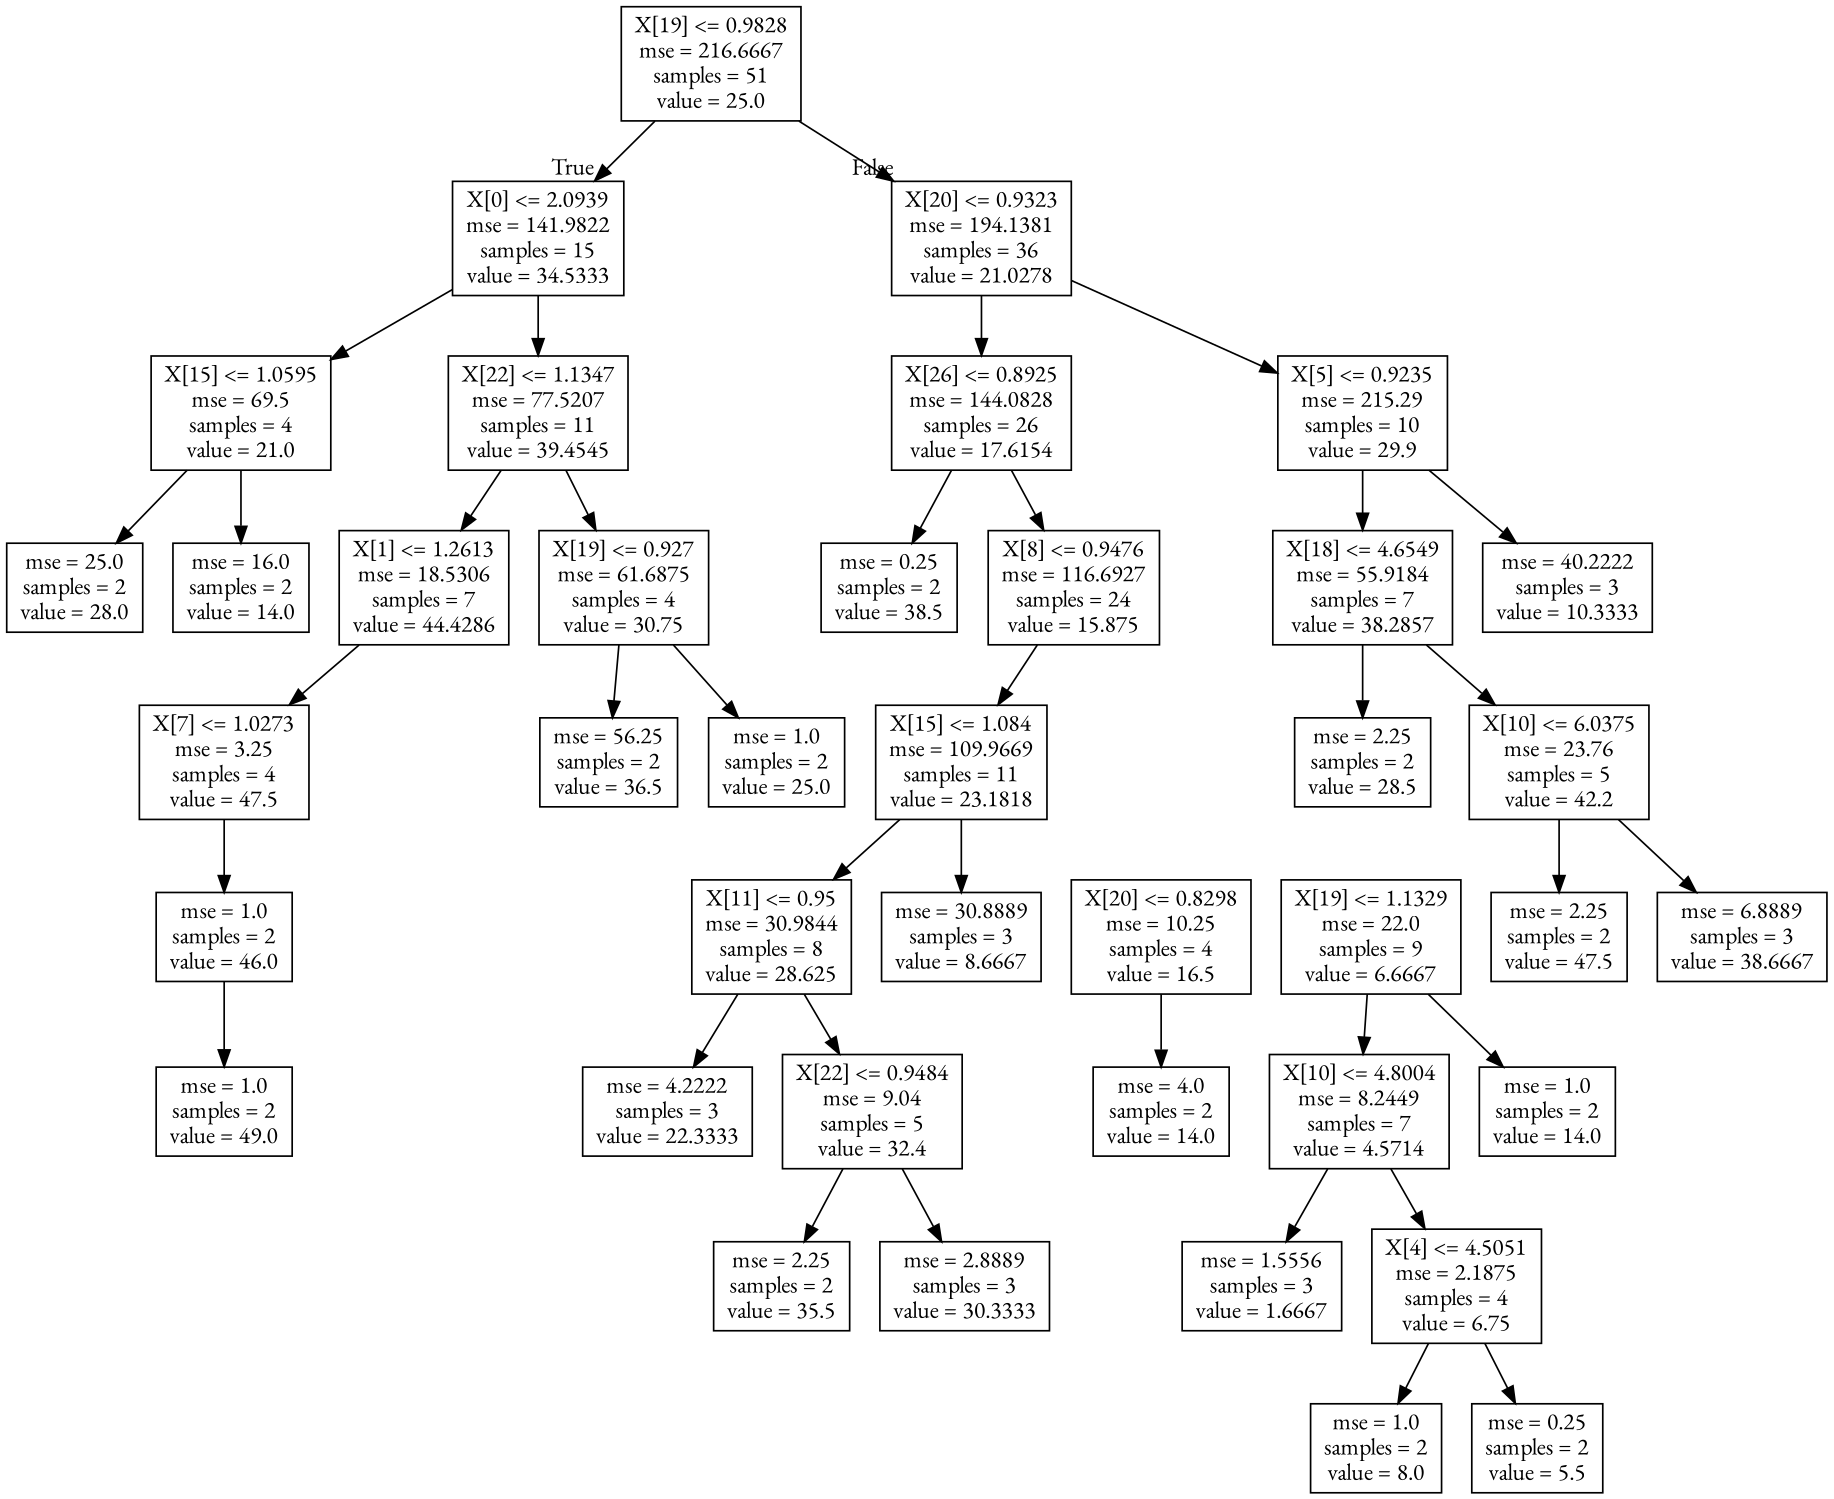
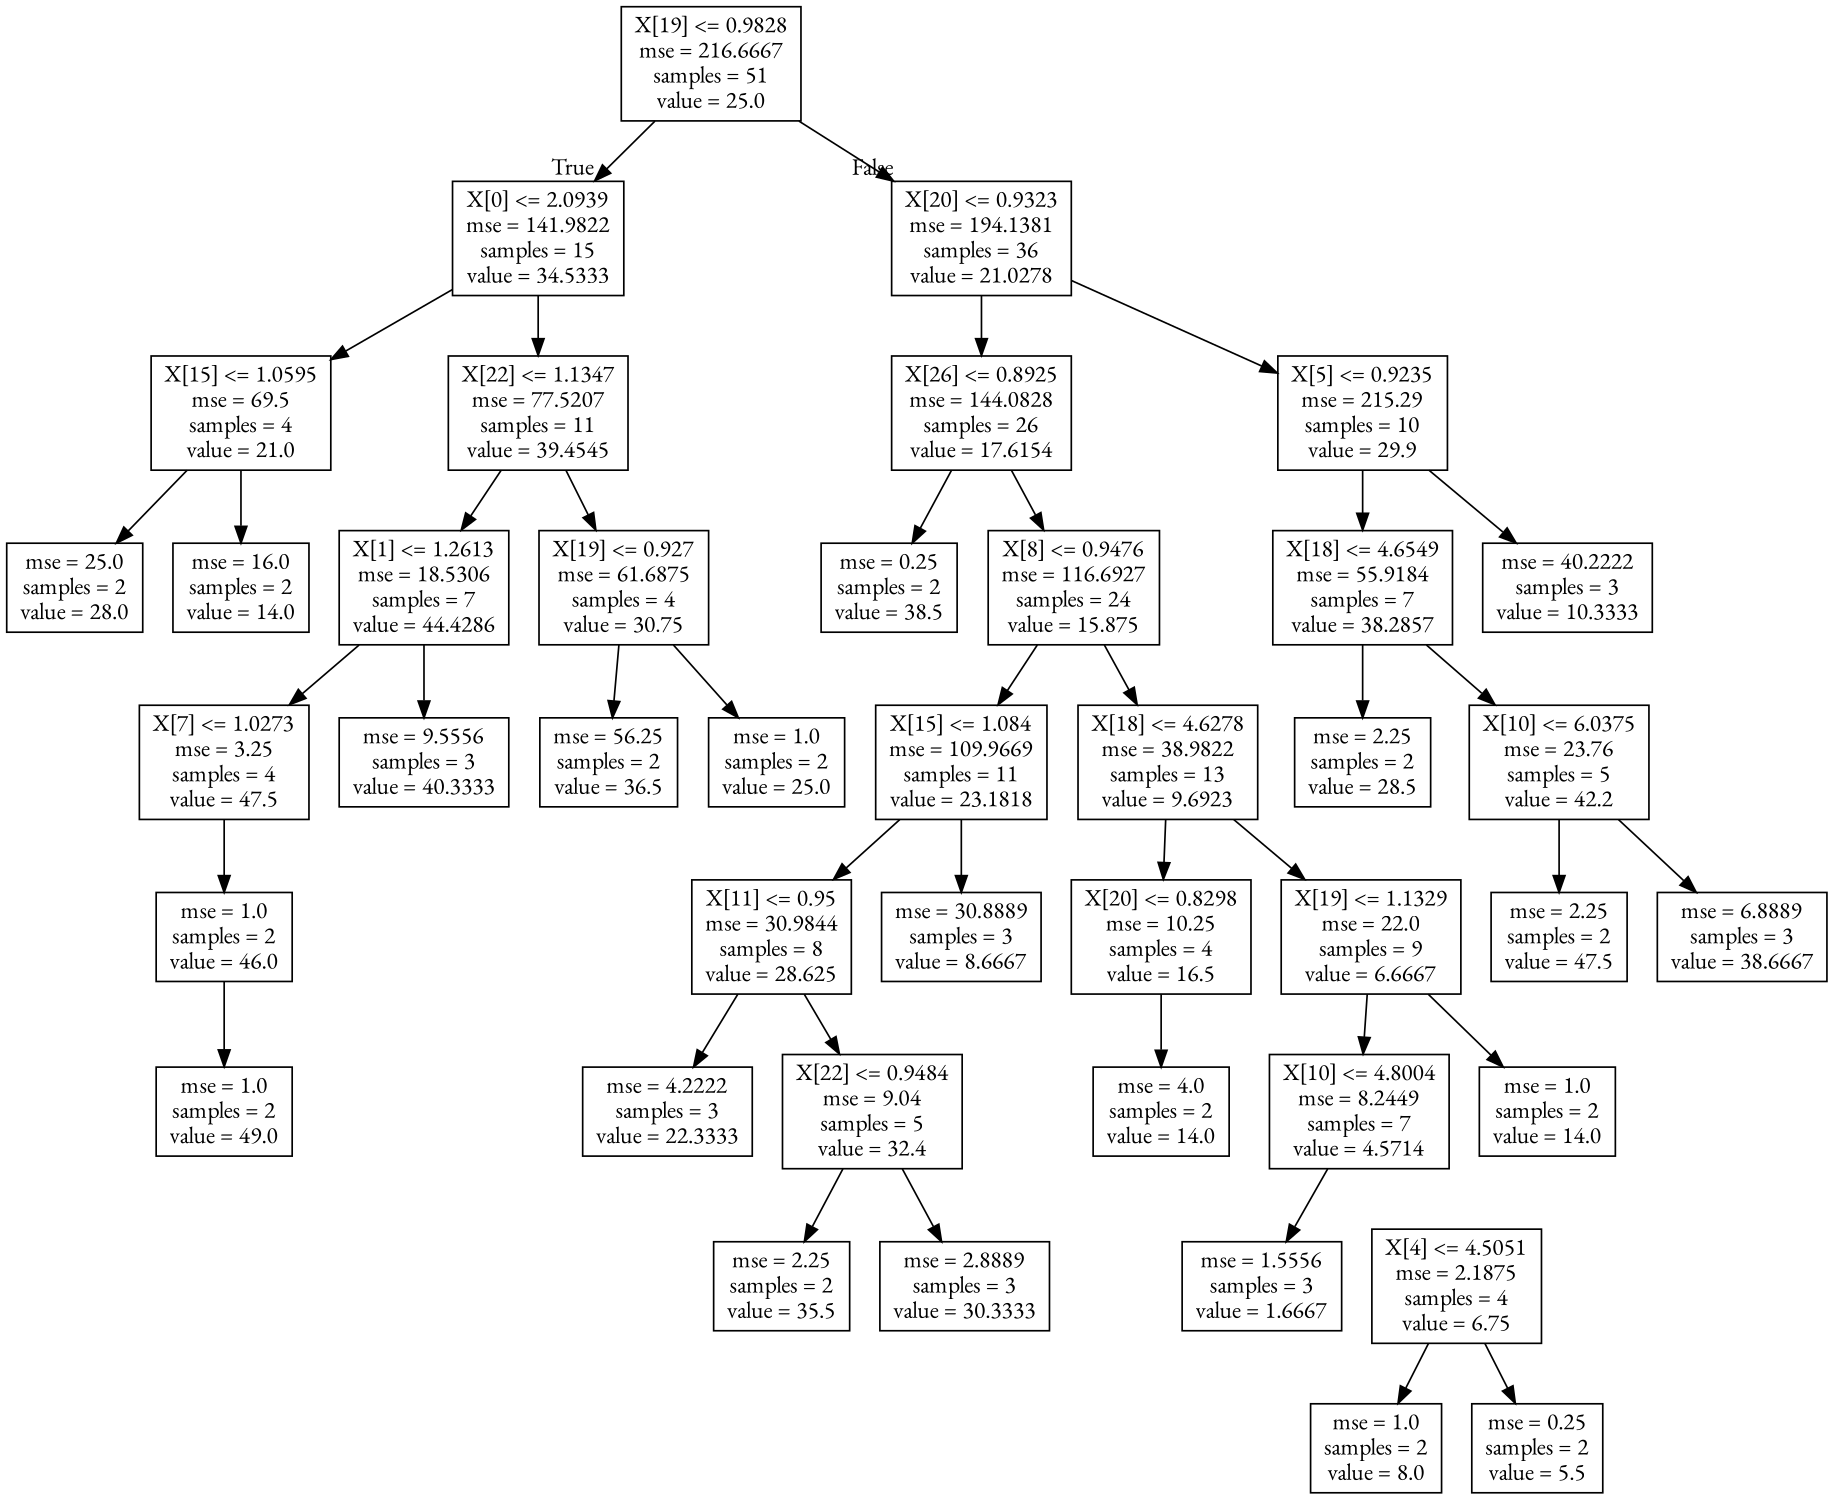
none -> (424, 762)
none -> (1168, 762)
(1404, 1191) -> none
